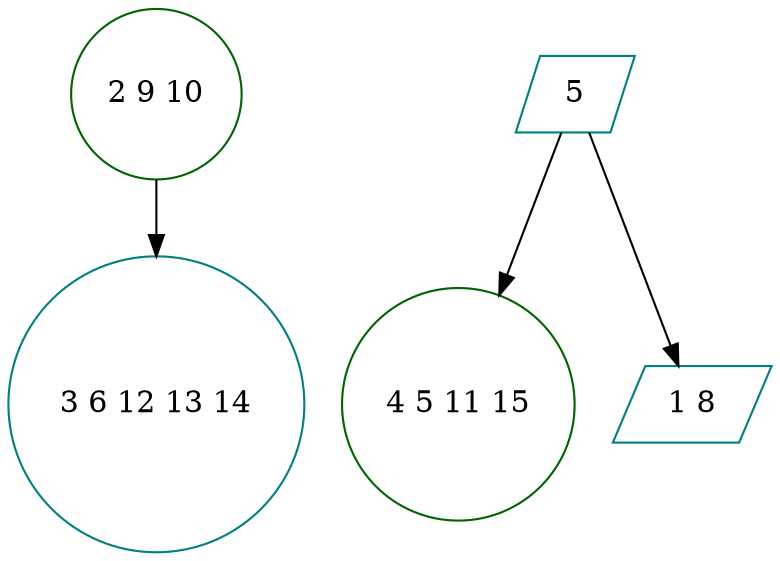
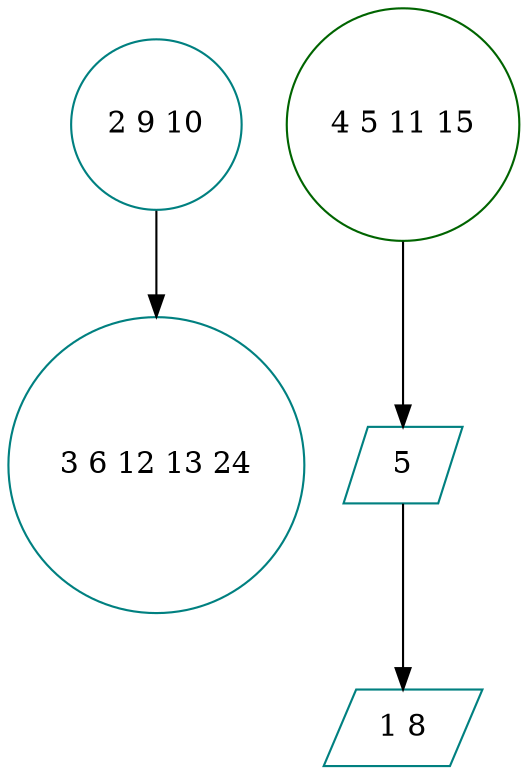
(156, 94) -> (156, 125)
(534, 204) -> (403, 323)
(156, 404) -> (156, 465)
